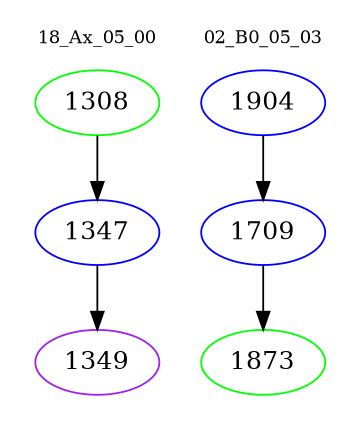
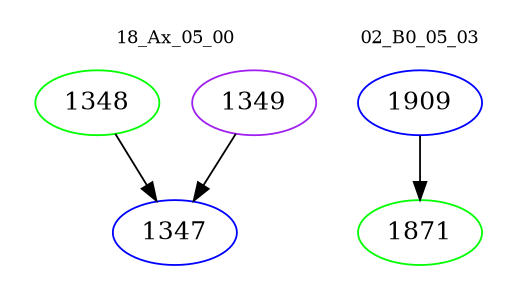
(97, 103) -> (97, 103)
(263, 103) -> none
(263, 233) -> (420, 103)
(97, 289) -> (220, 159)
(263, 362) -> (420, 233)
